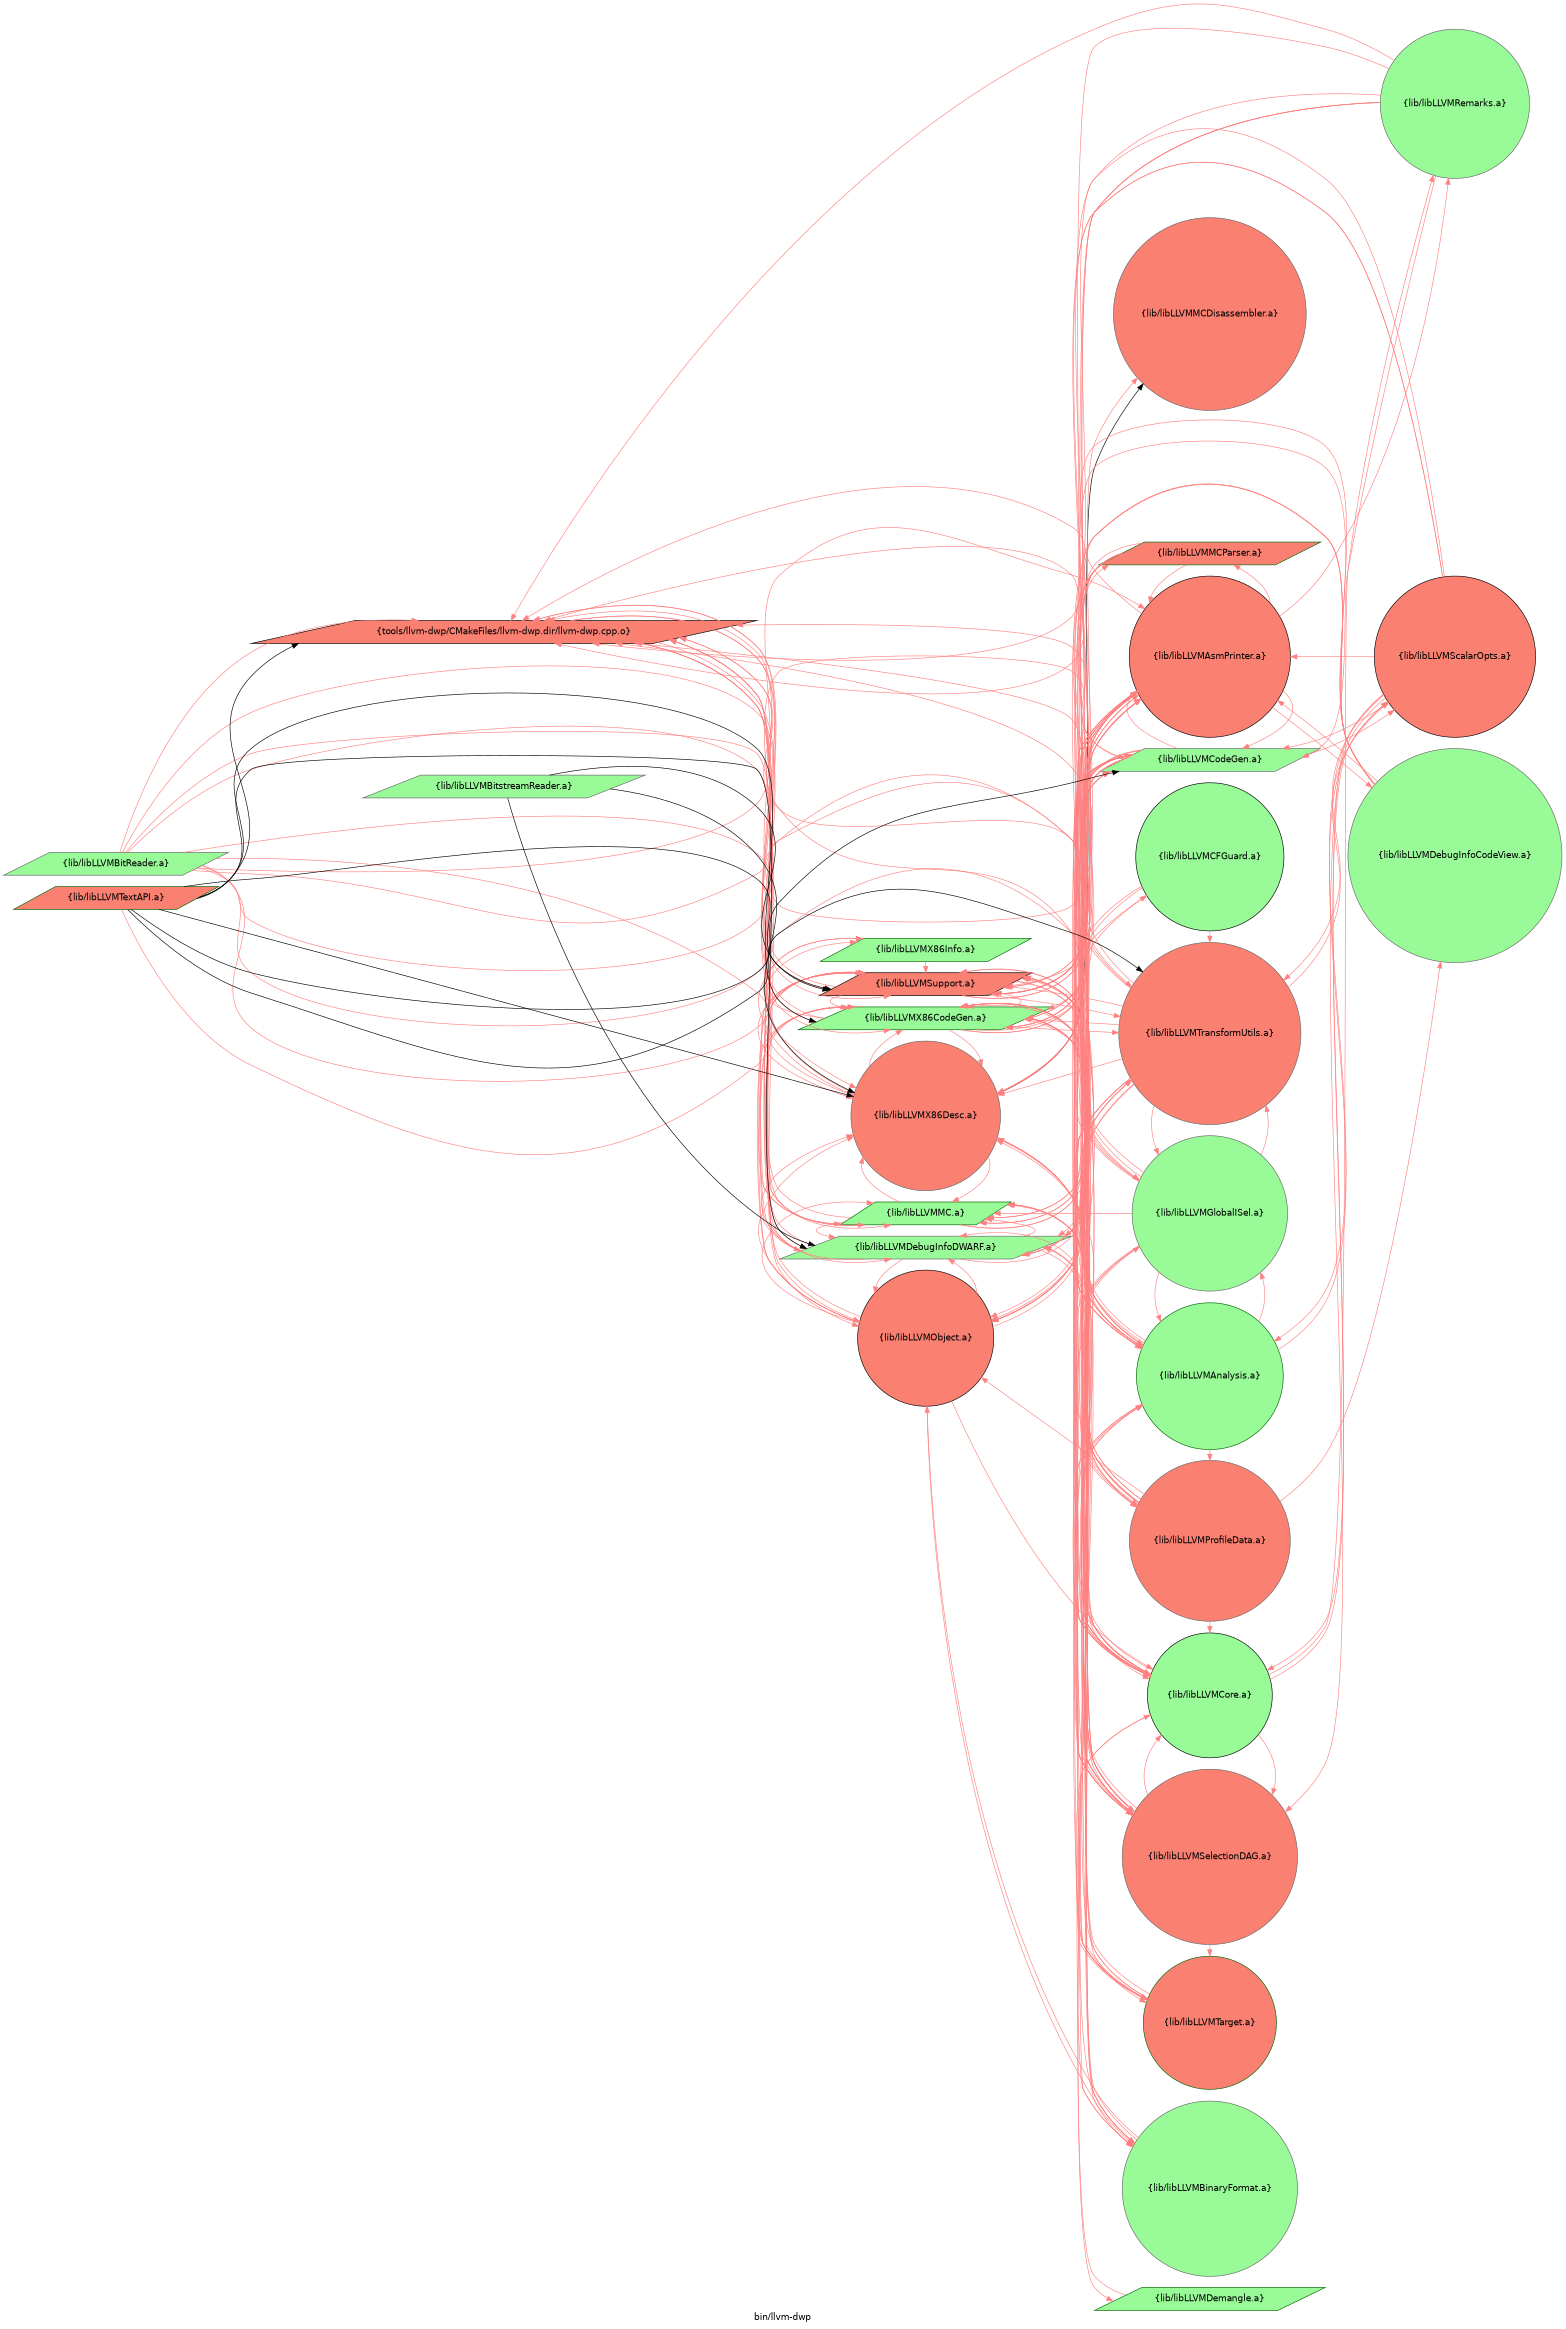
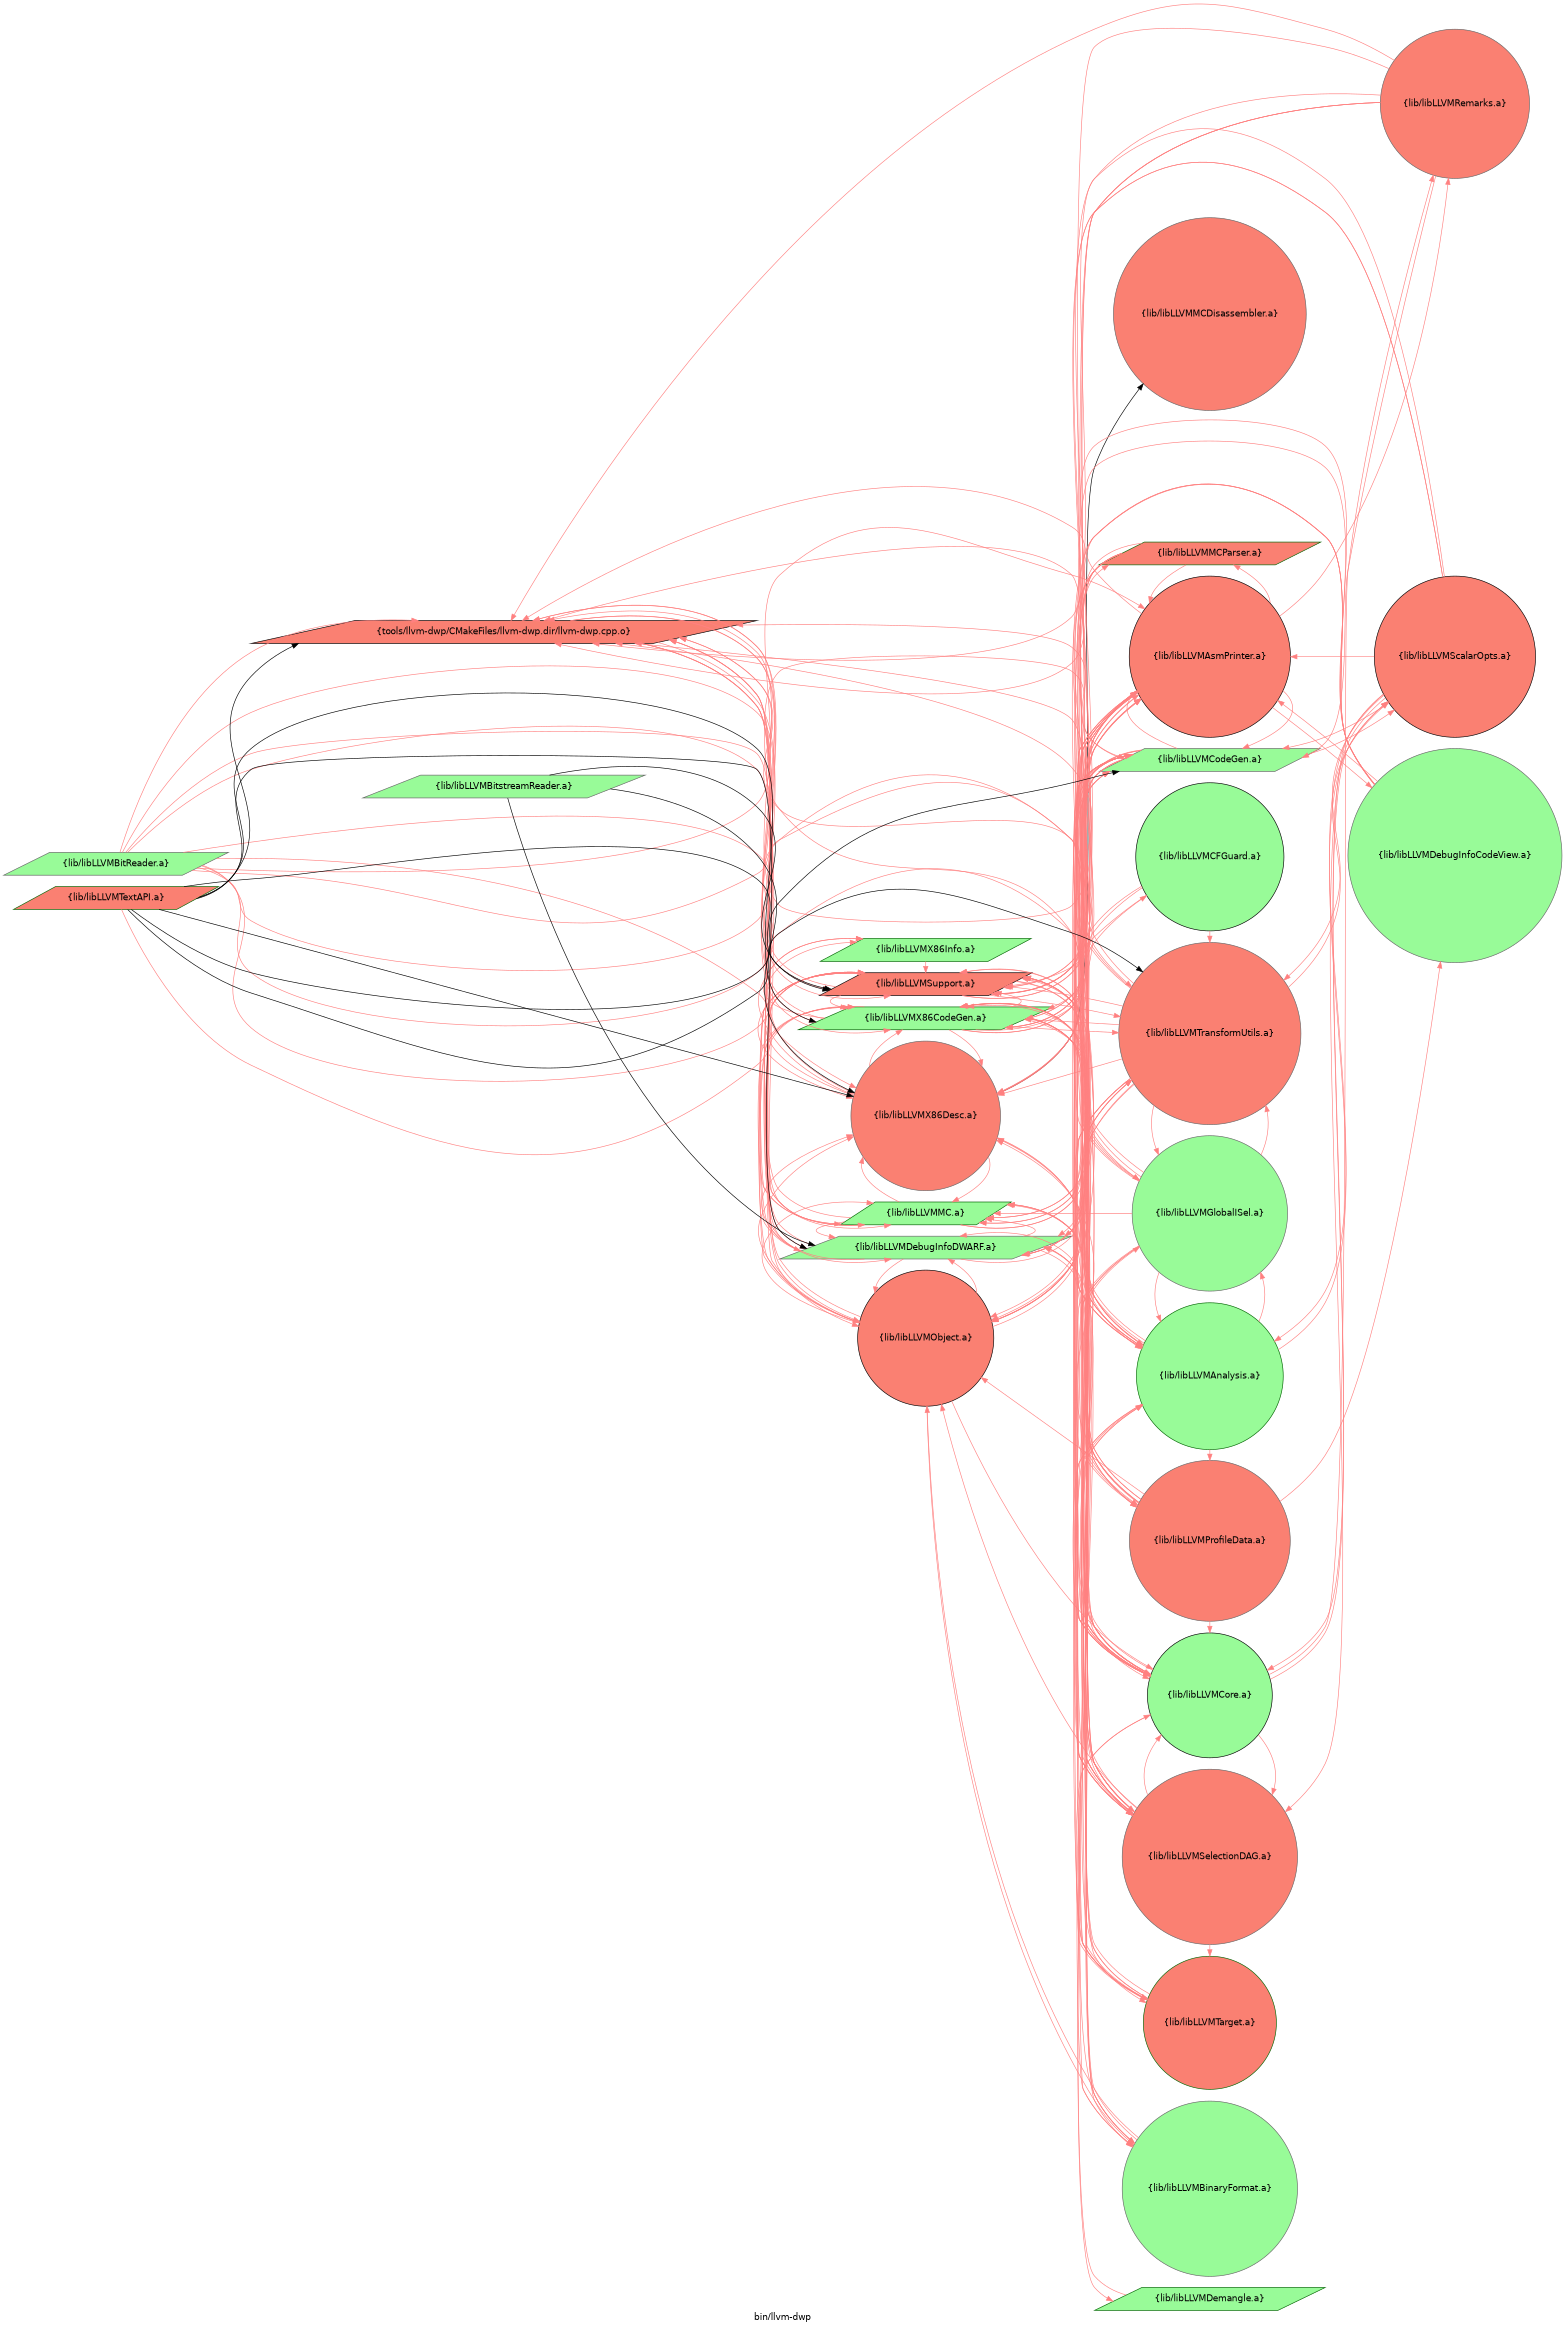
(1455, 104) -> (1455, 104)
(1090, 713) -> (759, 1134)
(1085, 1466) -> (1015, 1622)
